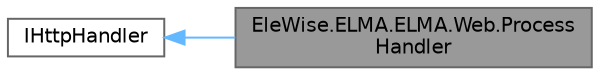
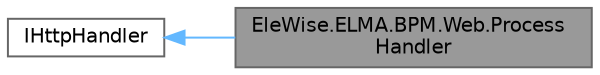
(414, 38) -> (414, 38)
